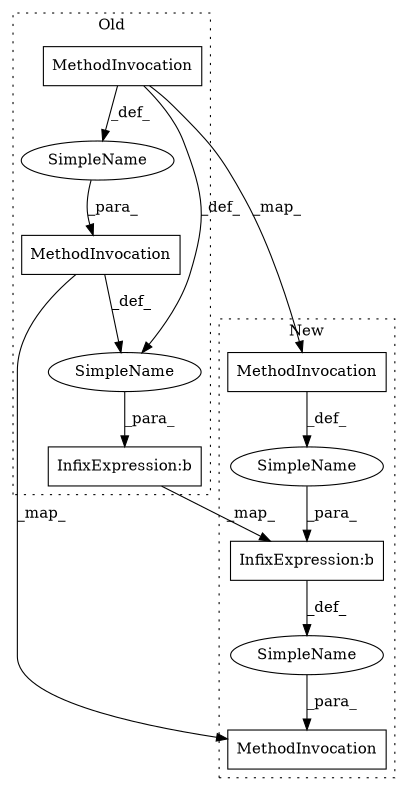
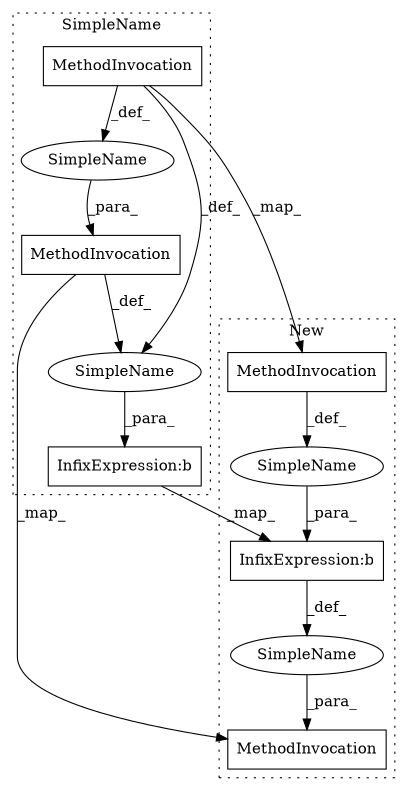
(112, 25) -> (112, 25)
